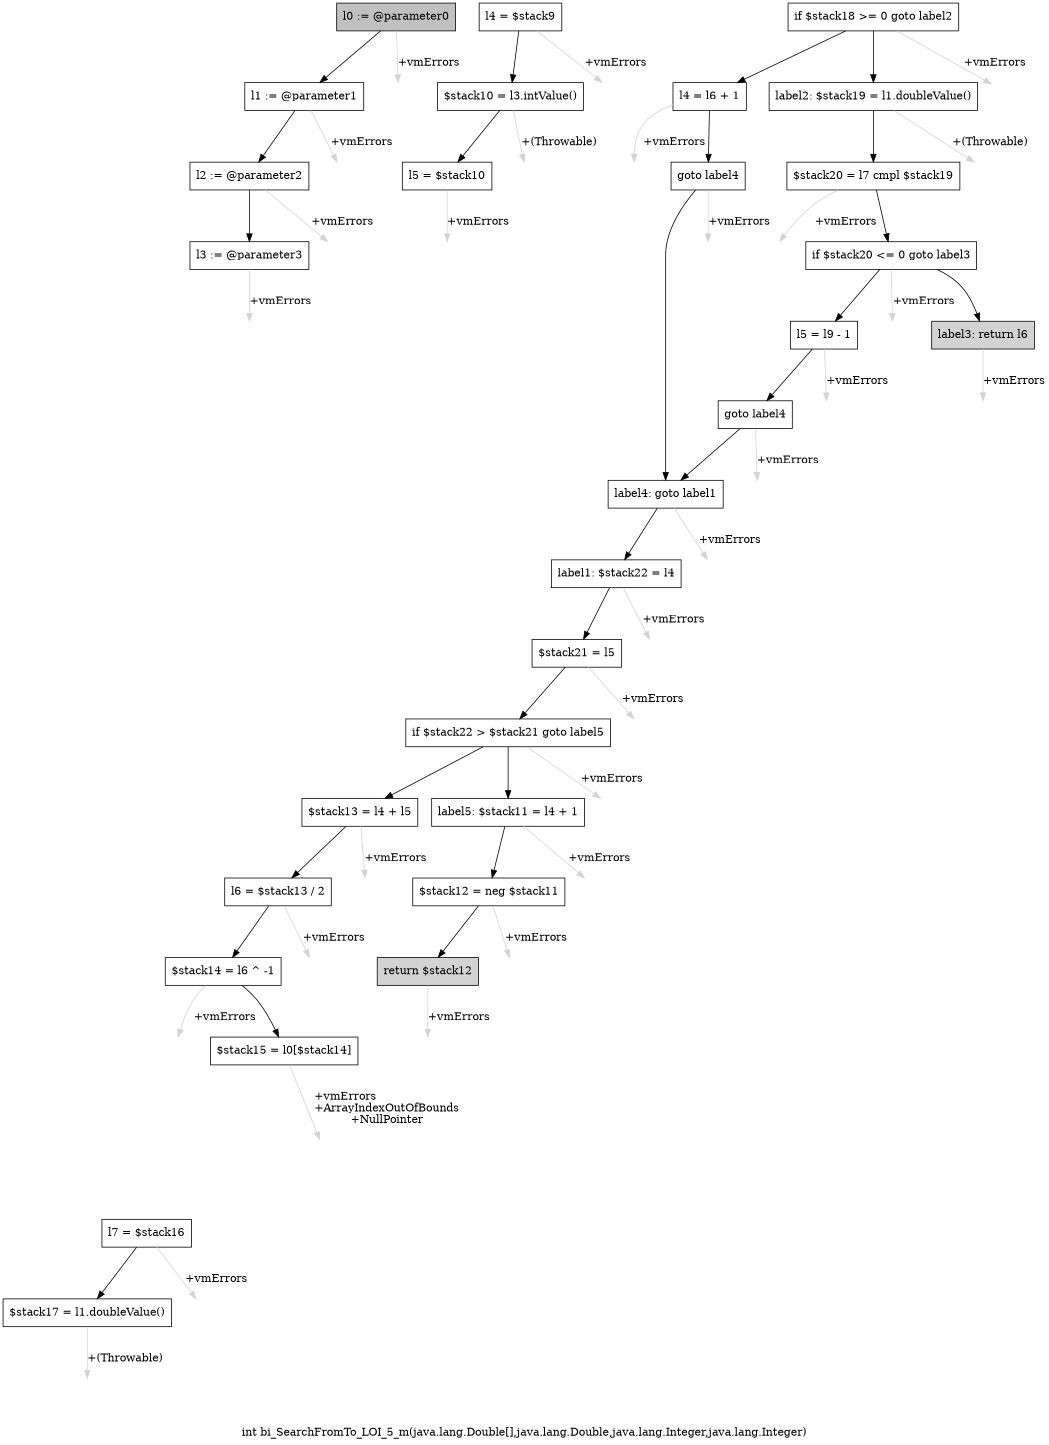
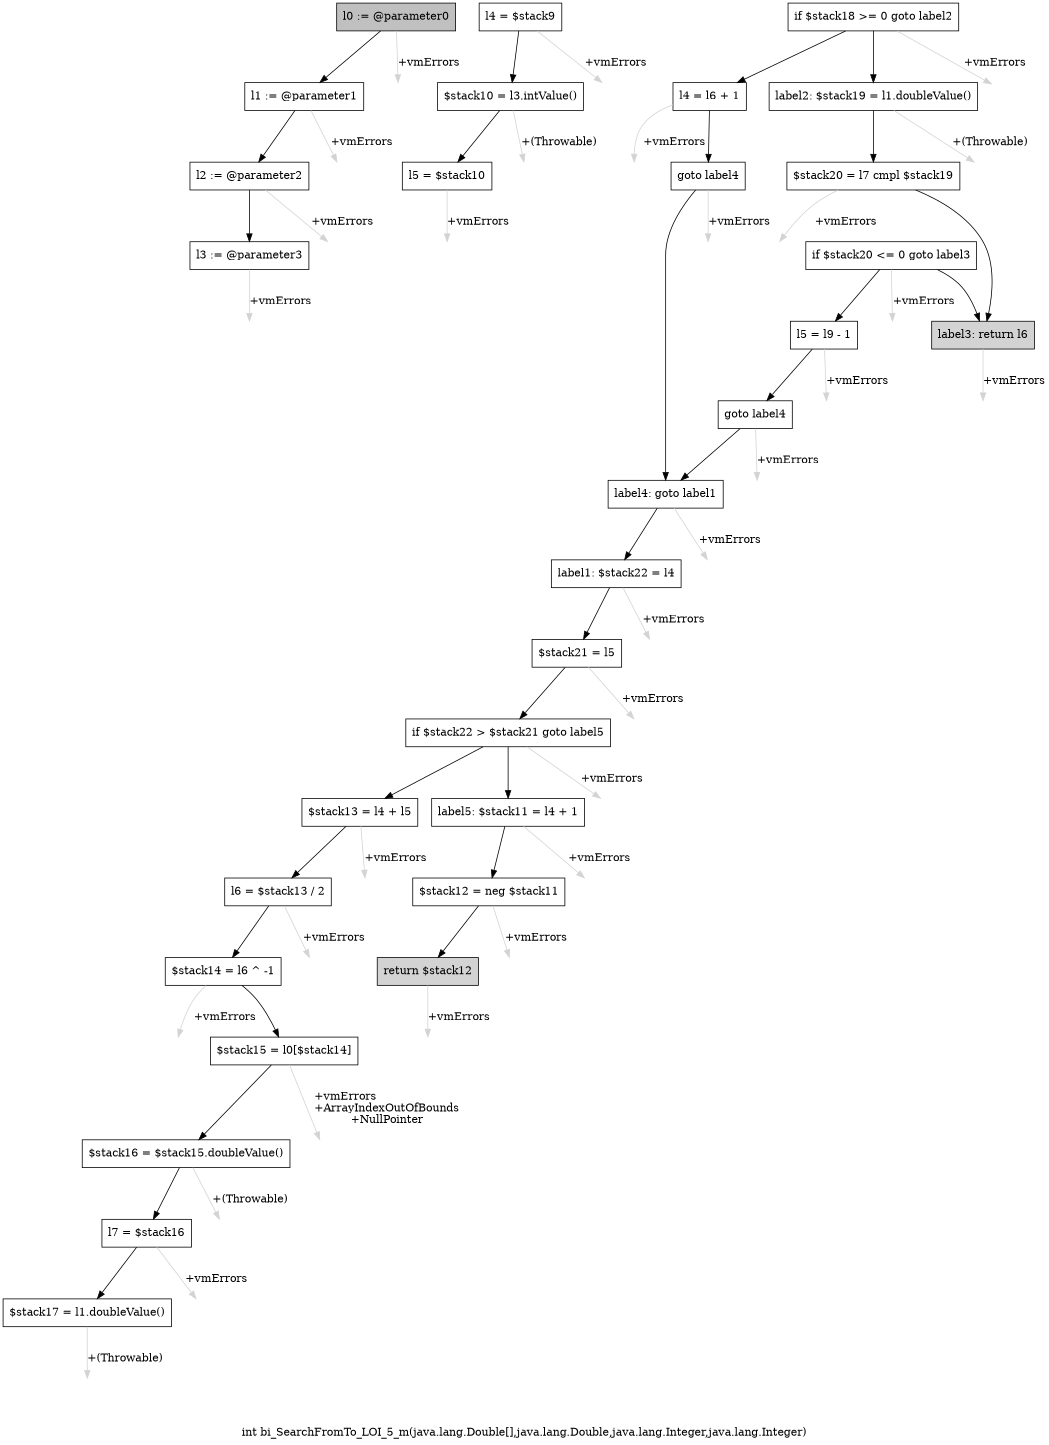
(881, 212) -> (979, 236)
none -> (186, 1154)
